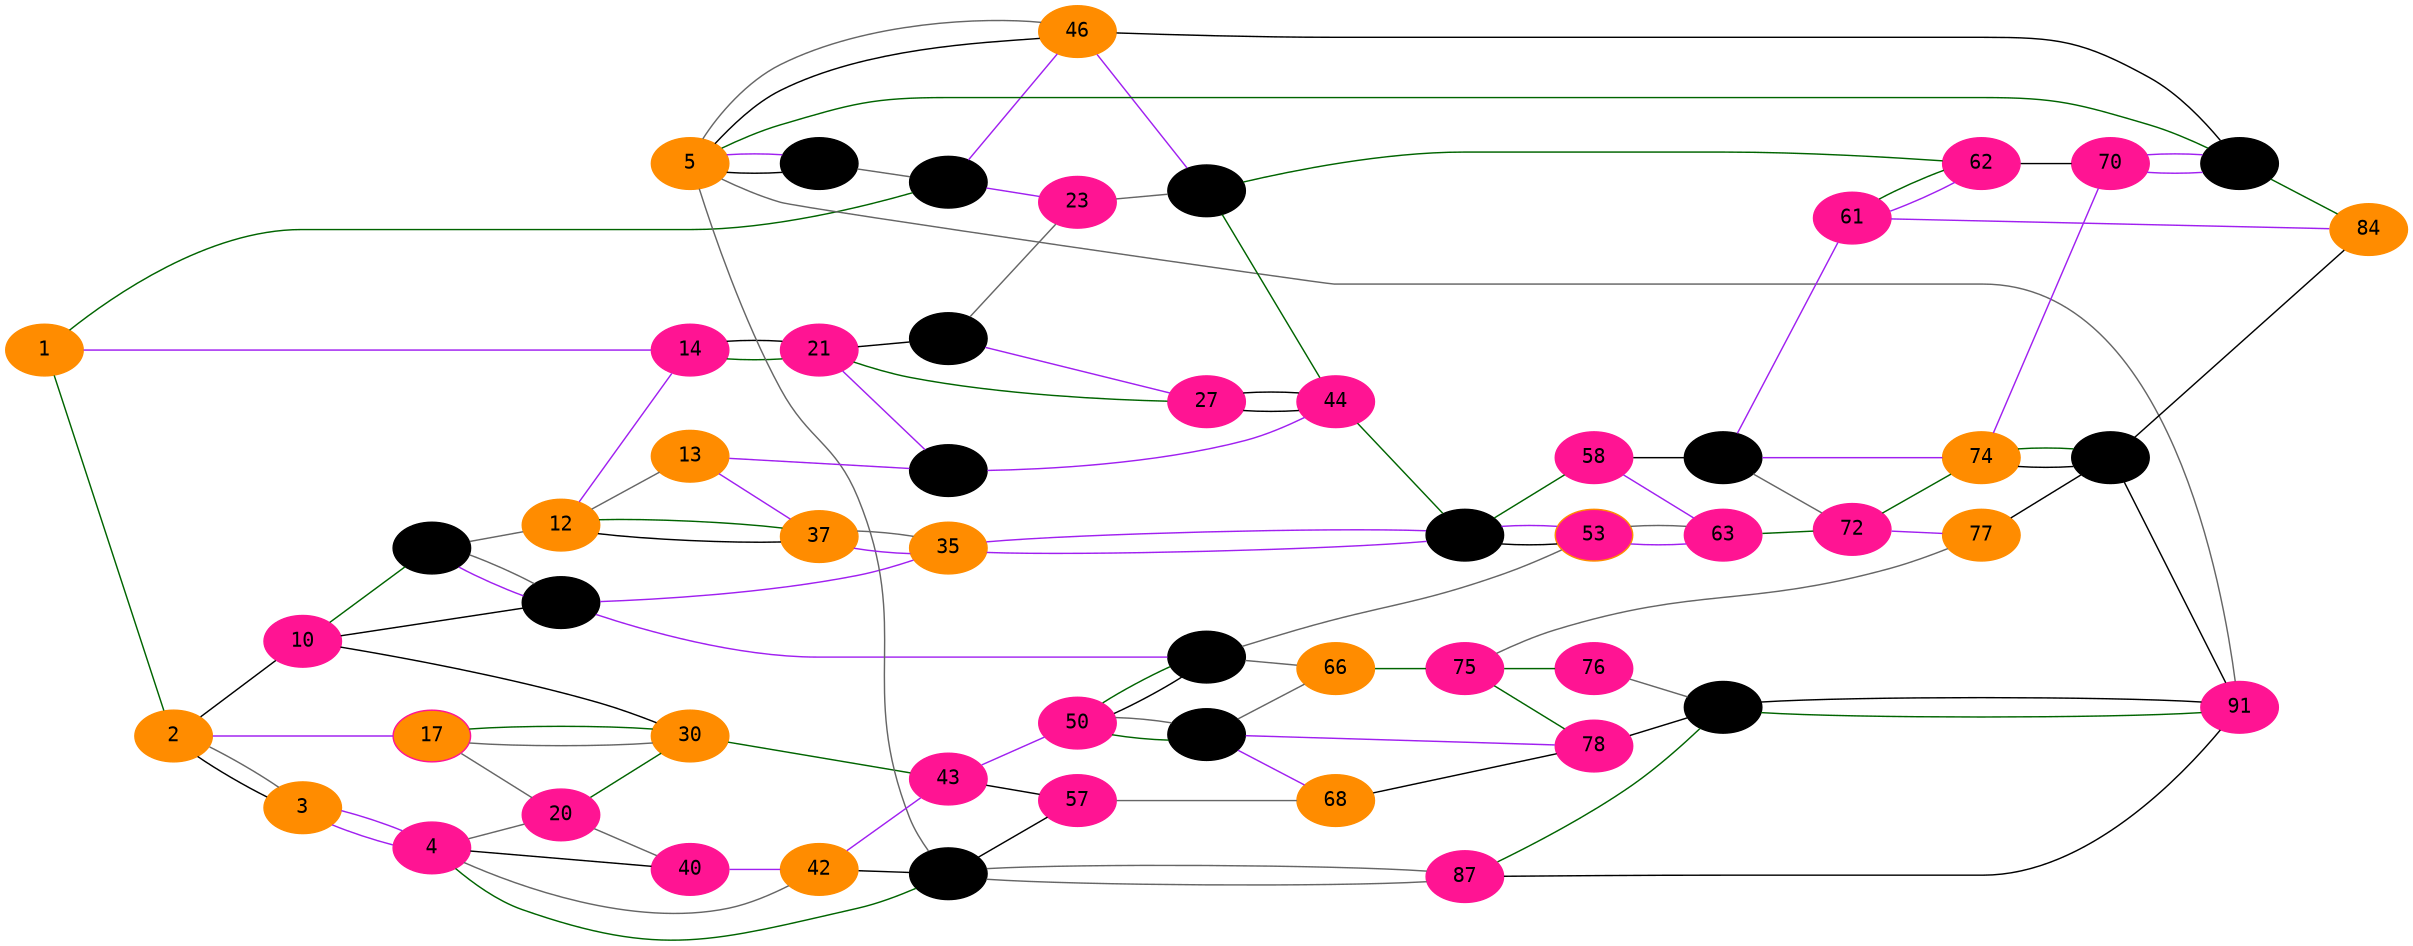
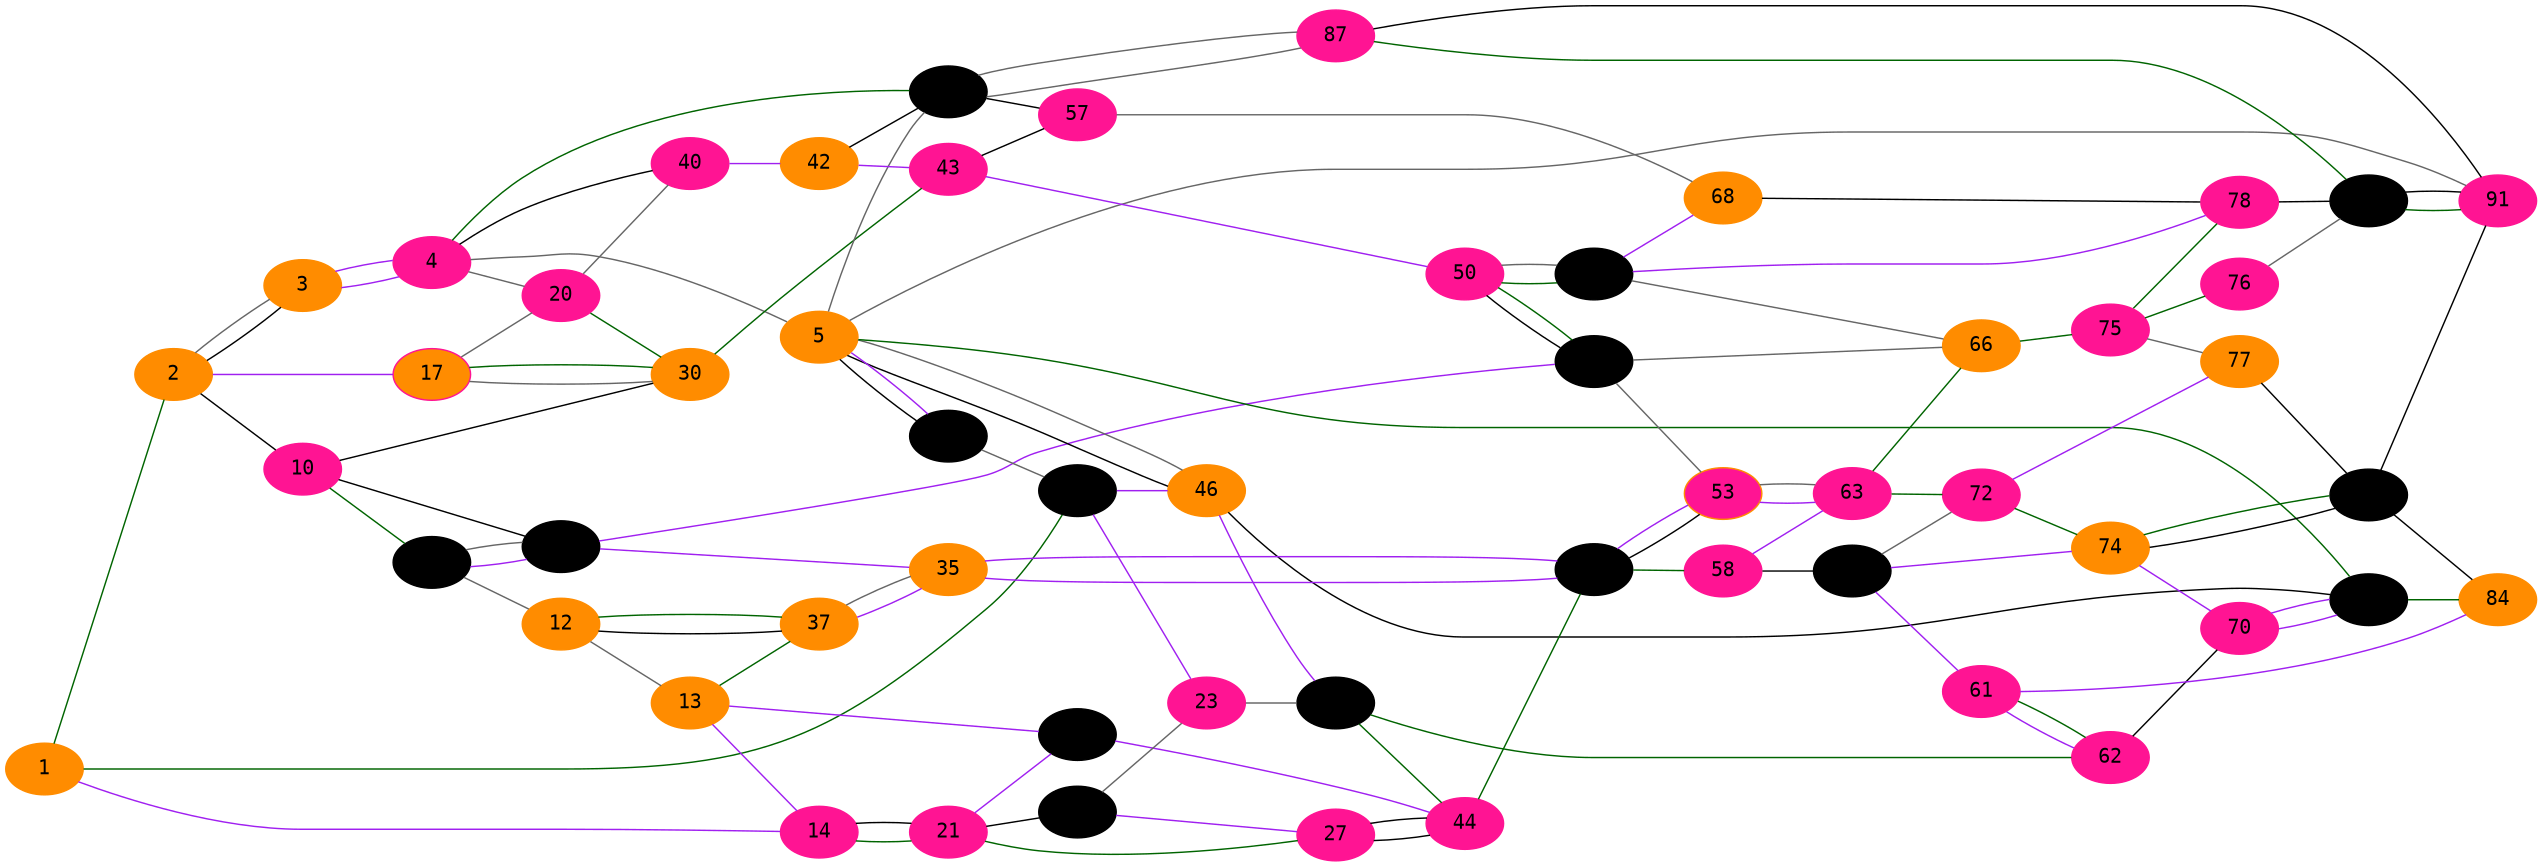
none -> (1919, 417)
(626, 438) -> (755, 768)
(755, 496) -> (755, 663)
(625, 910) -> (633, 264)
